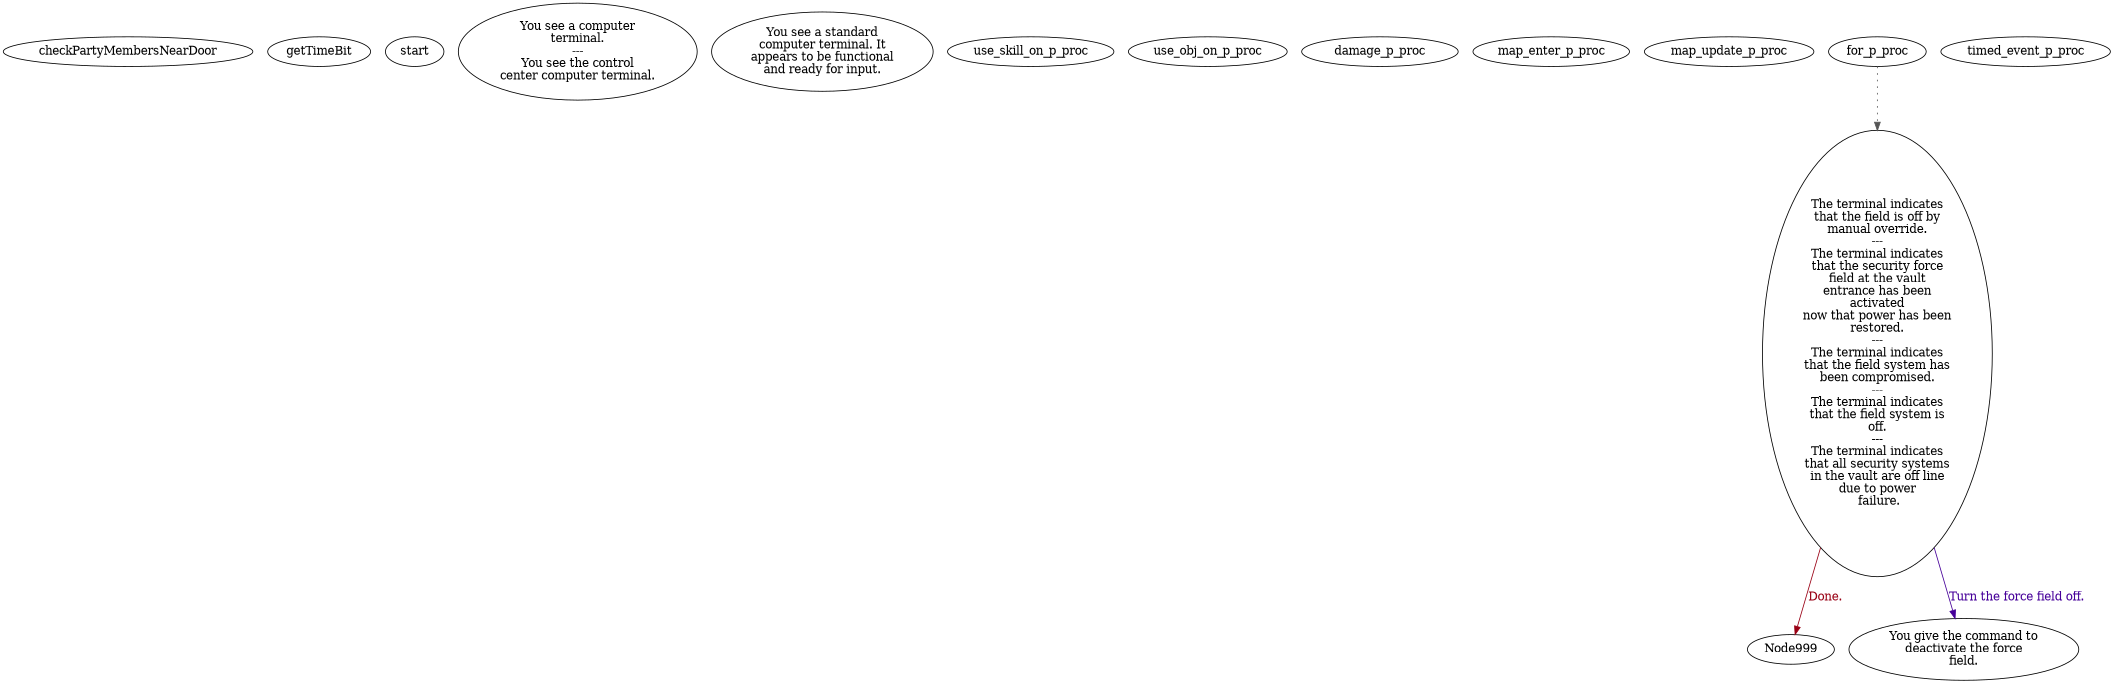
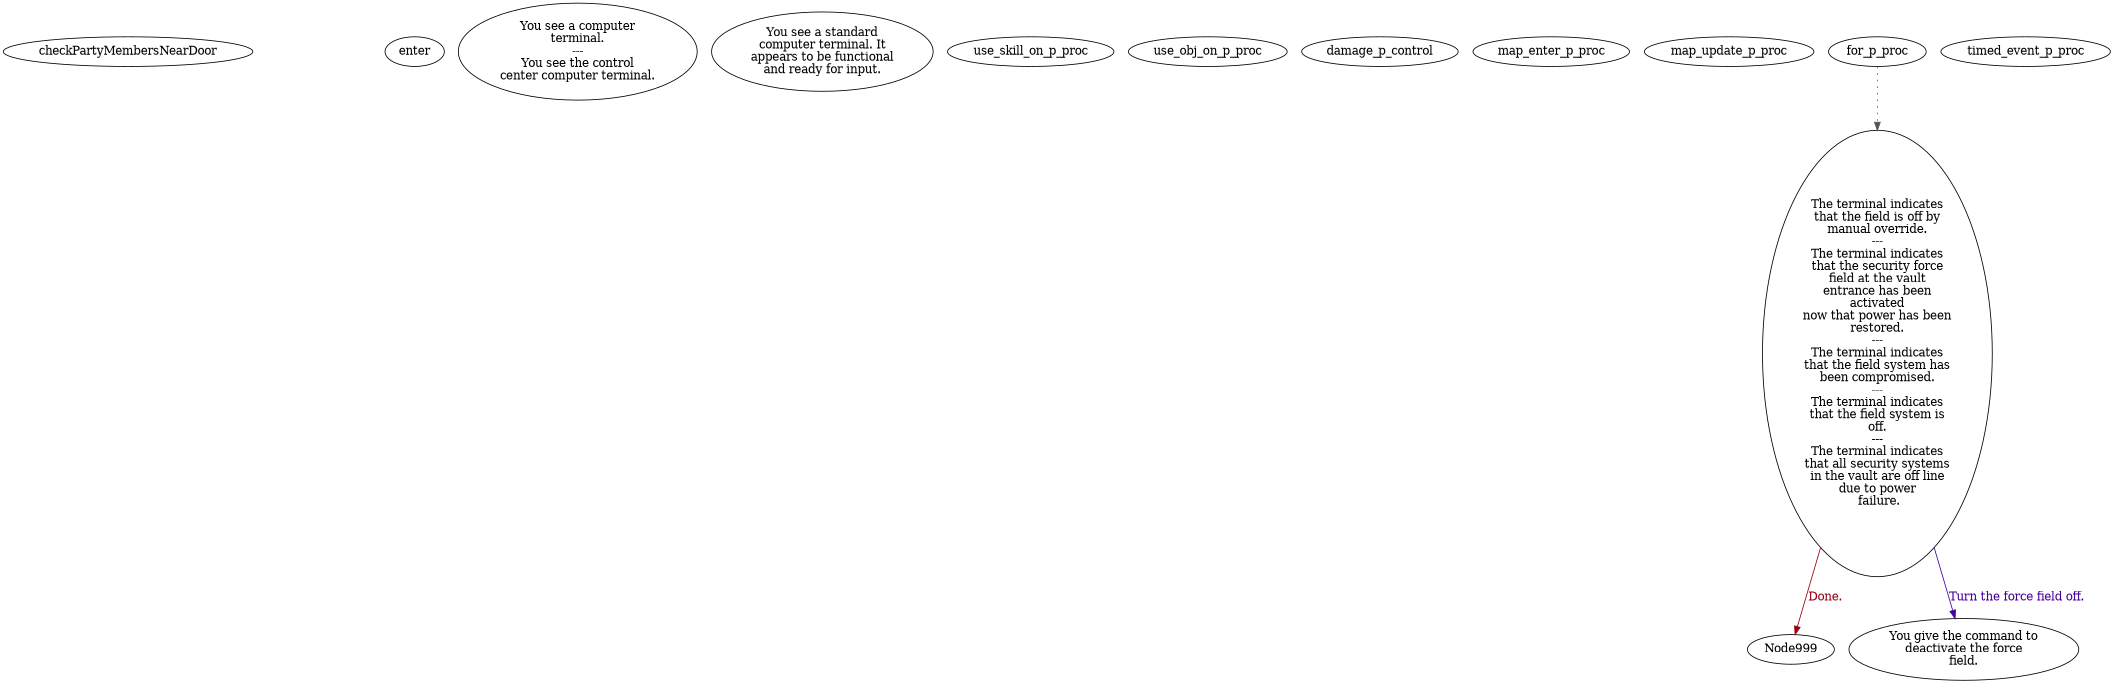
(319, 52) -> none
(415, 52) -> (415, 52)
(1380, 52) -> (1380, 52)
